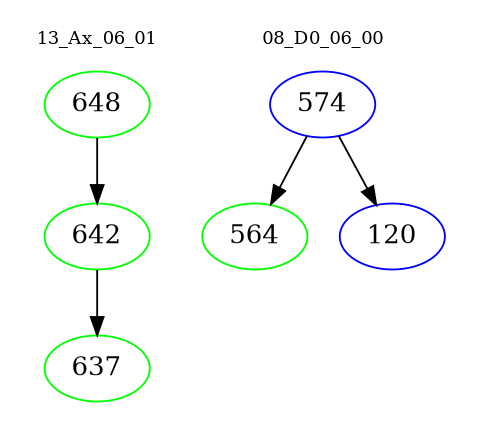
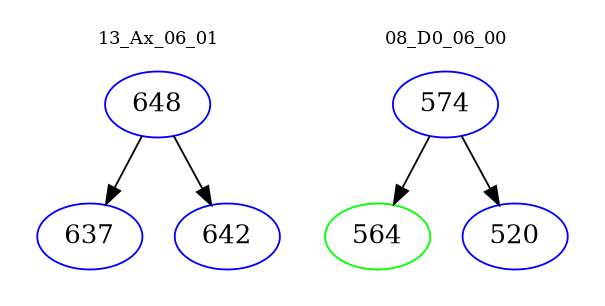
(97, 104) -> (158, 104)
(97, 236) -> (227, 236)
(392, 236) -> (515, 236)
(97, 294) -> (128, 162)
(97, 368) -> (90, 236)
